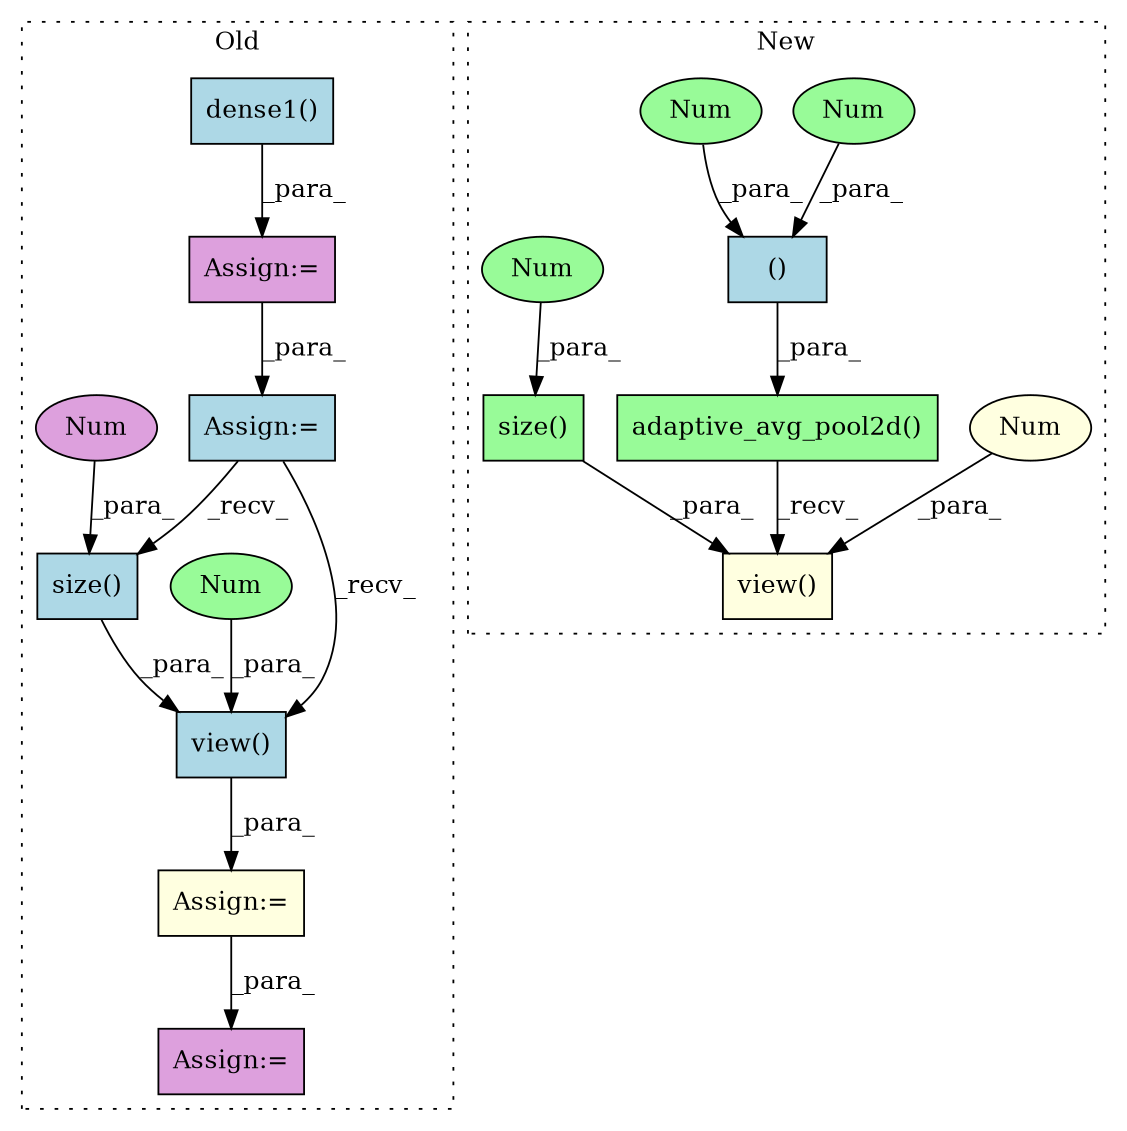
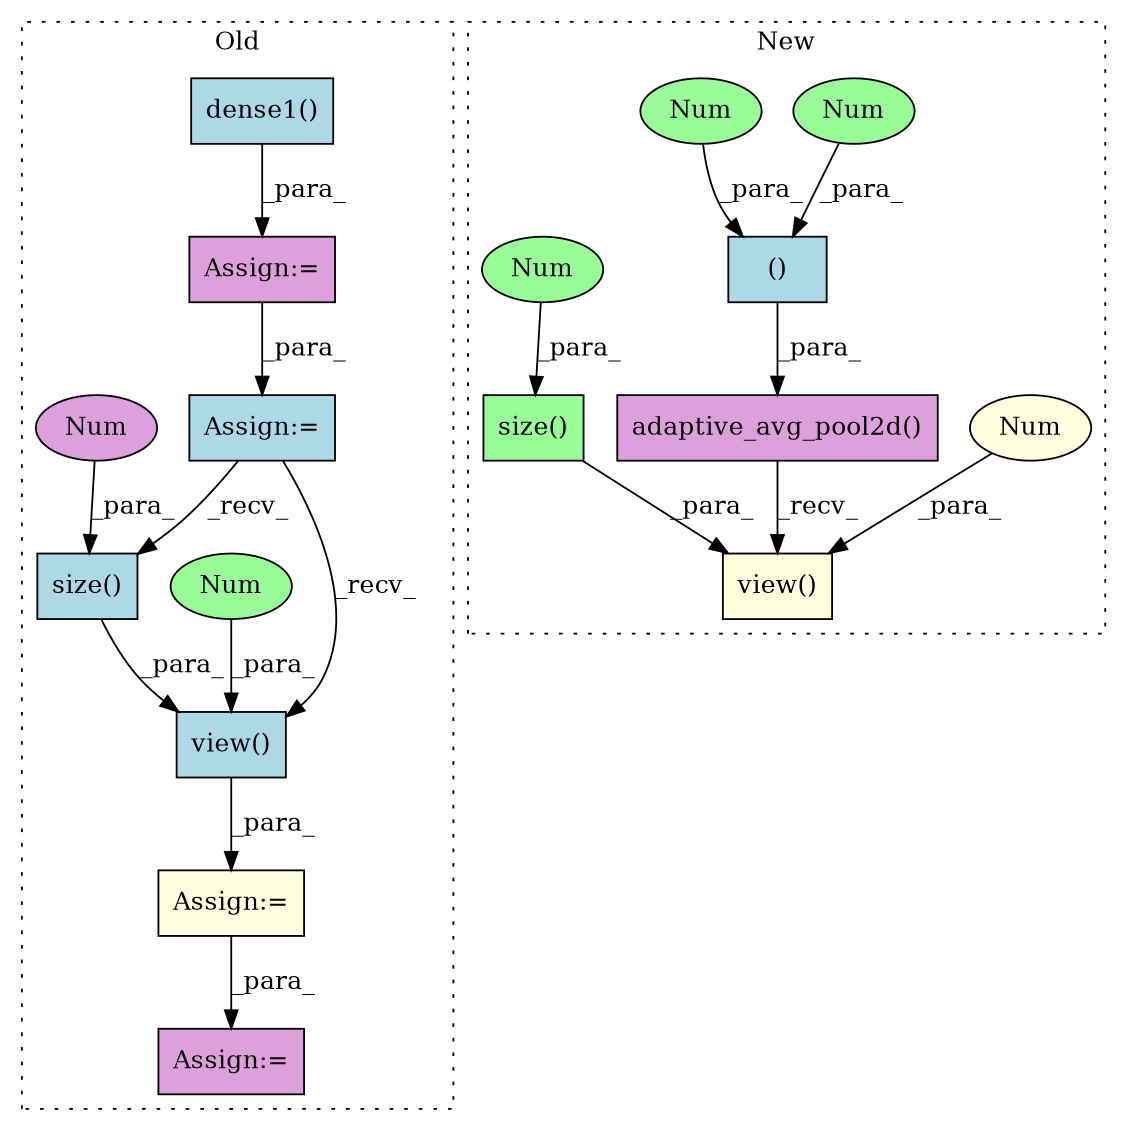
(777, 428) -> (777, 428)
